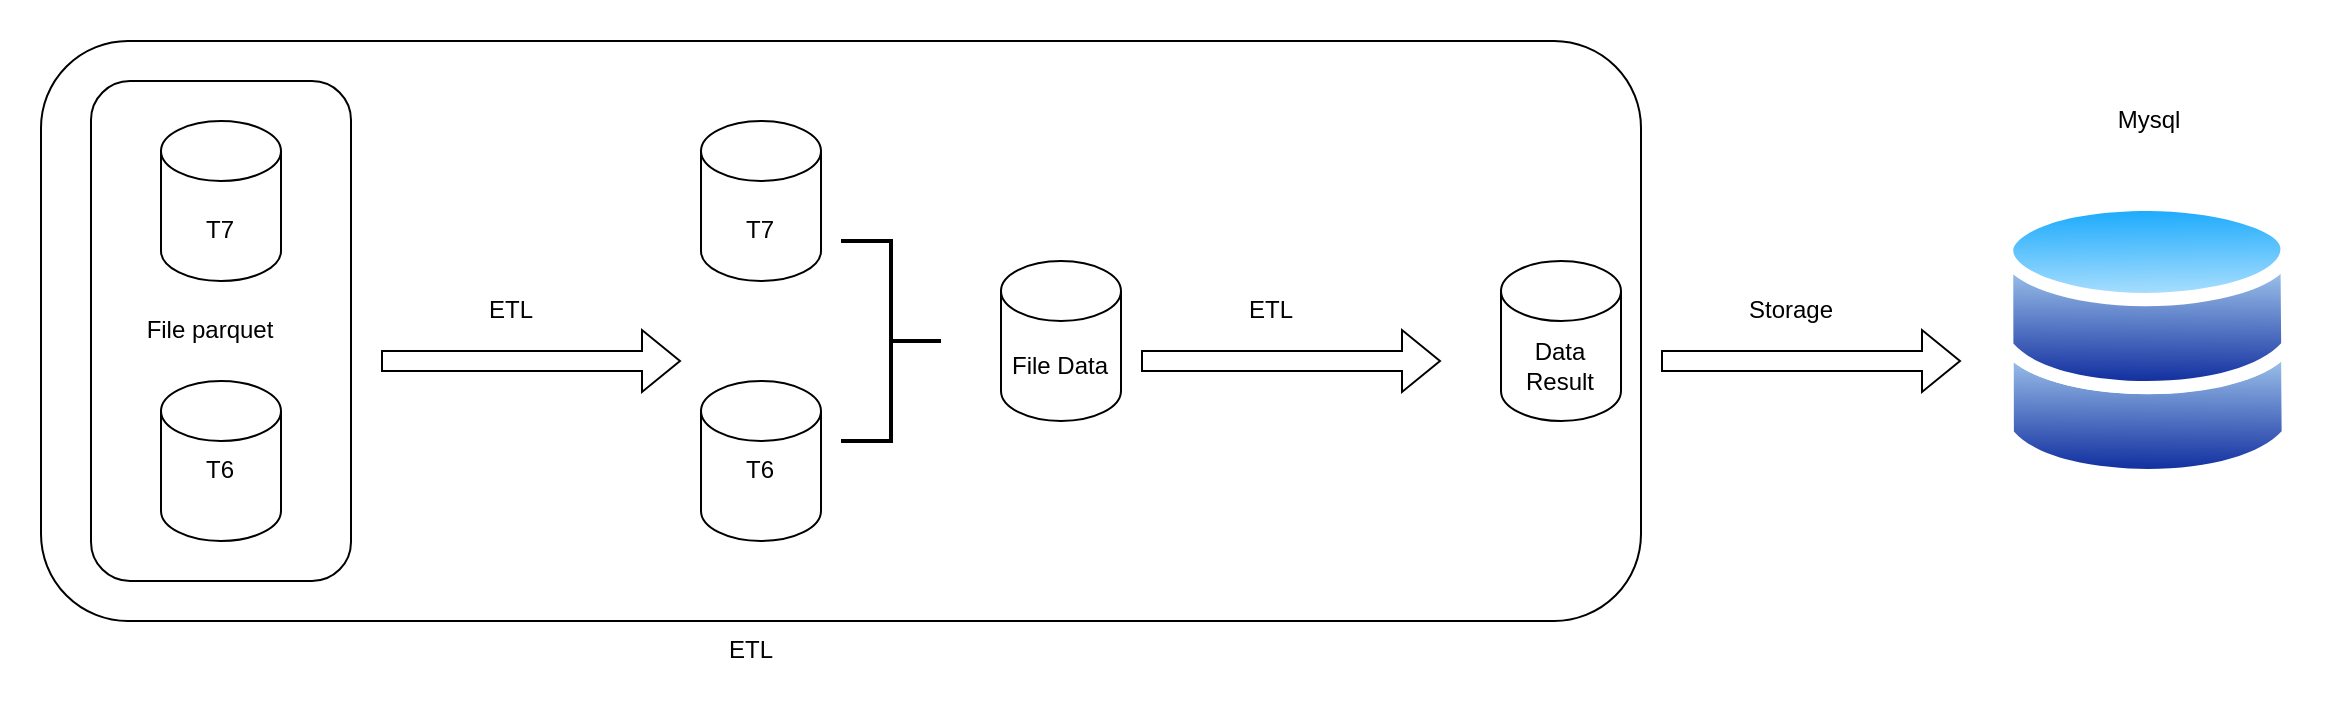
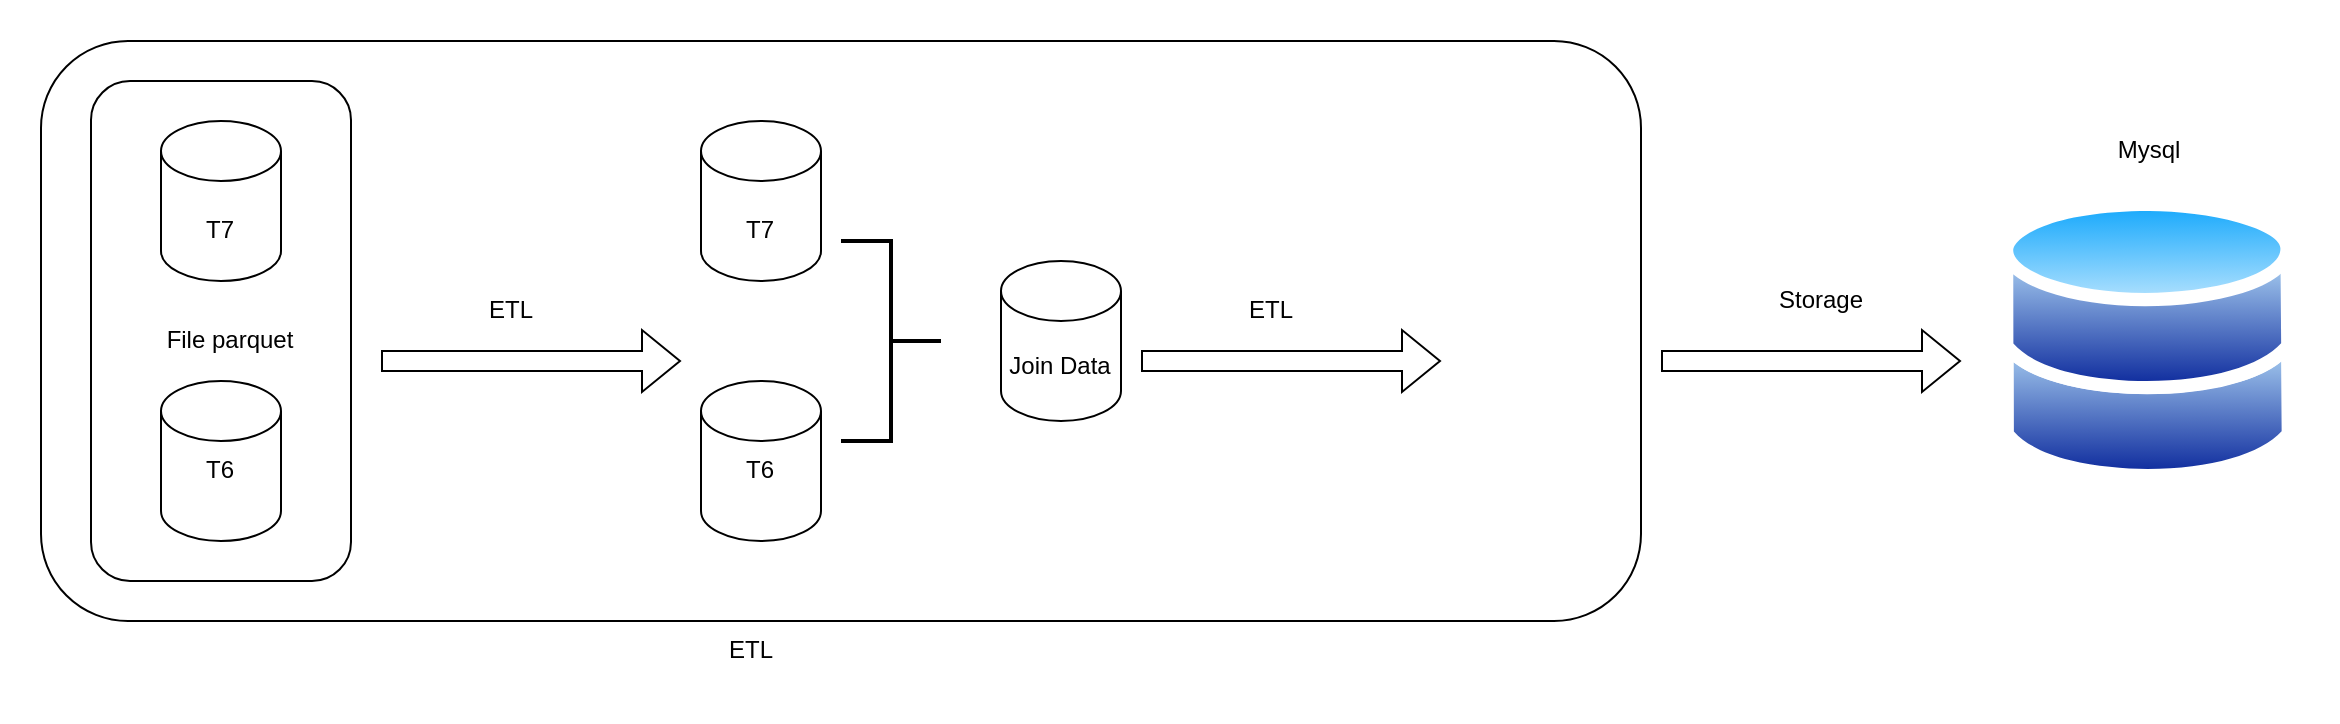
(2148, 121) -> (2148, 151)
(1791, 311) -> (1821, 301)
(211, 331) -> (231, 341)
(1561, 341) -> none
(1061, 367) -> (1061, 367)
